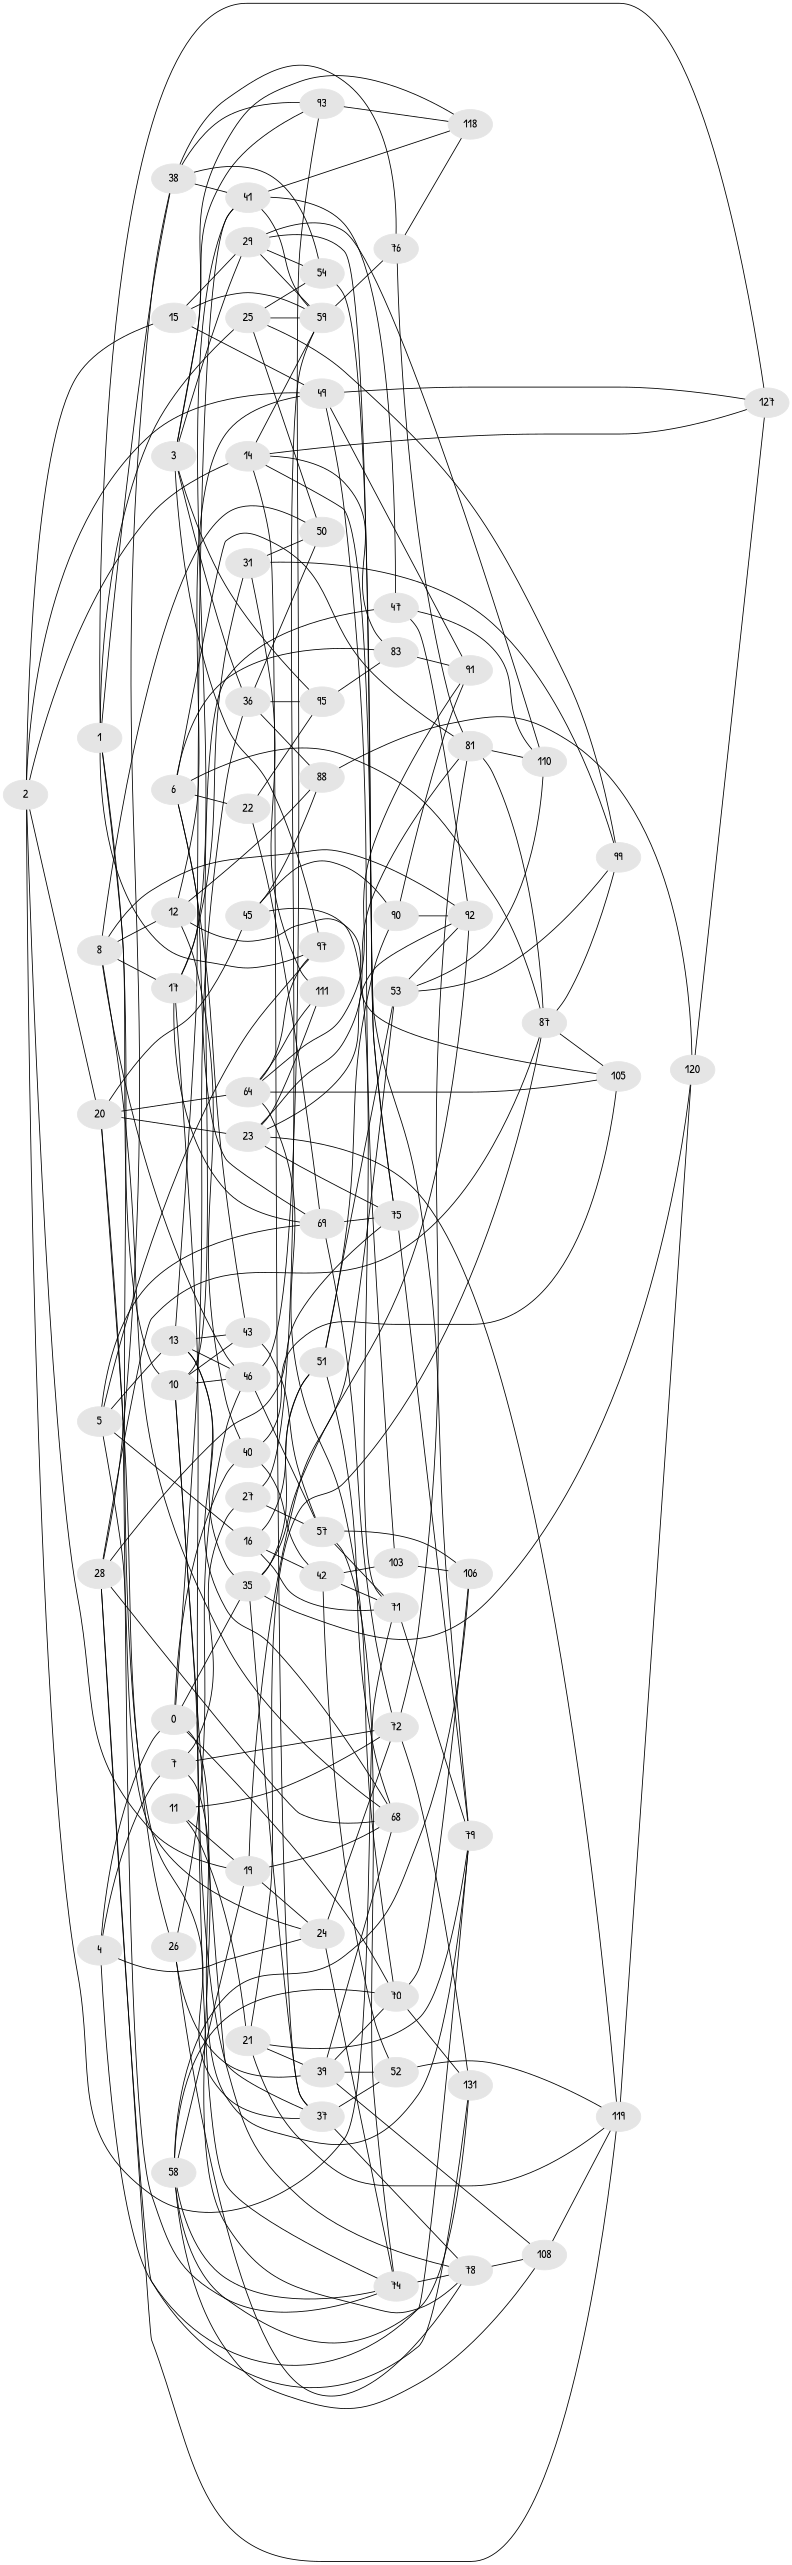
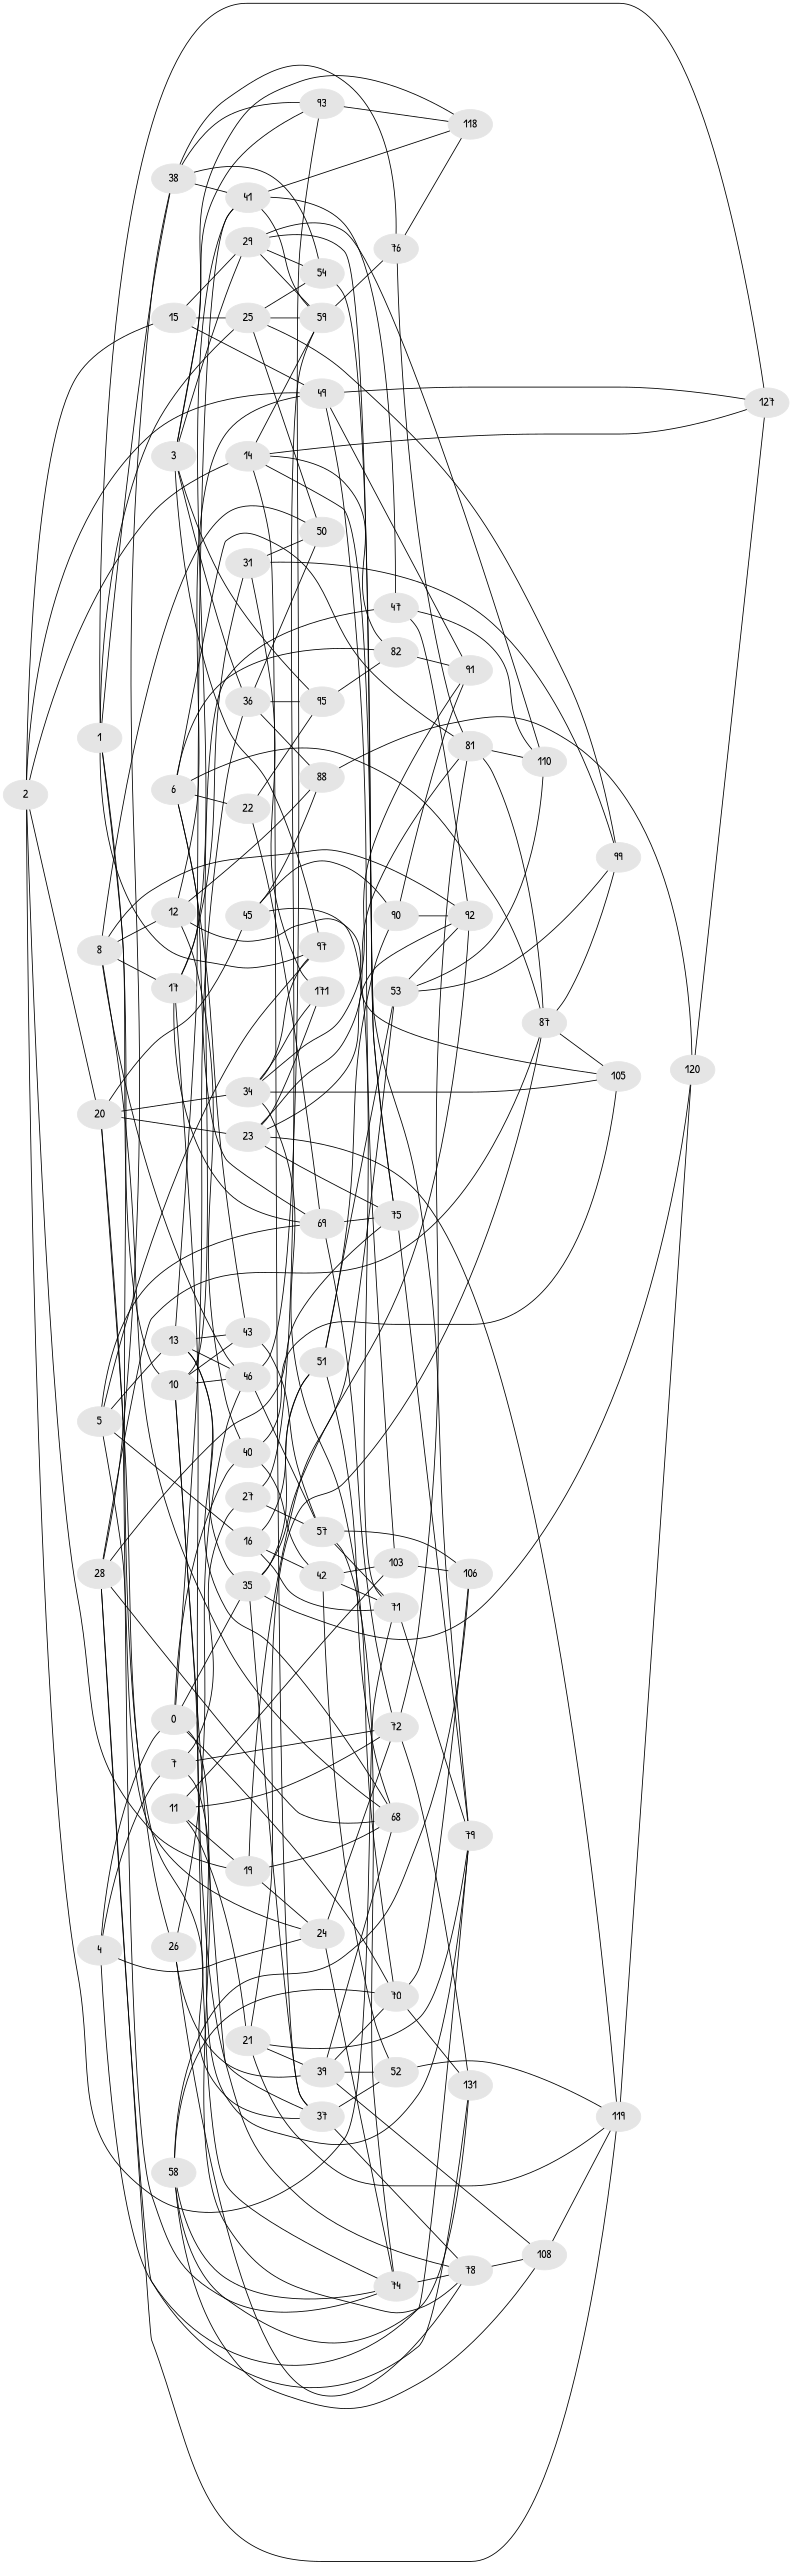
(248, 293) -> (211, 318)
(396, 652) -> (396, 652)
(322, 992) -> (322, 992)
(248, 1092) -> (248, 1092)
none -> (290, 1680)
(222, 1974) -> none
